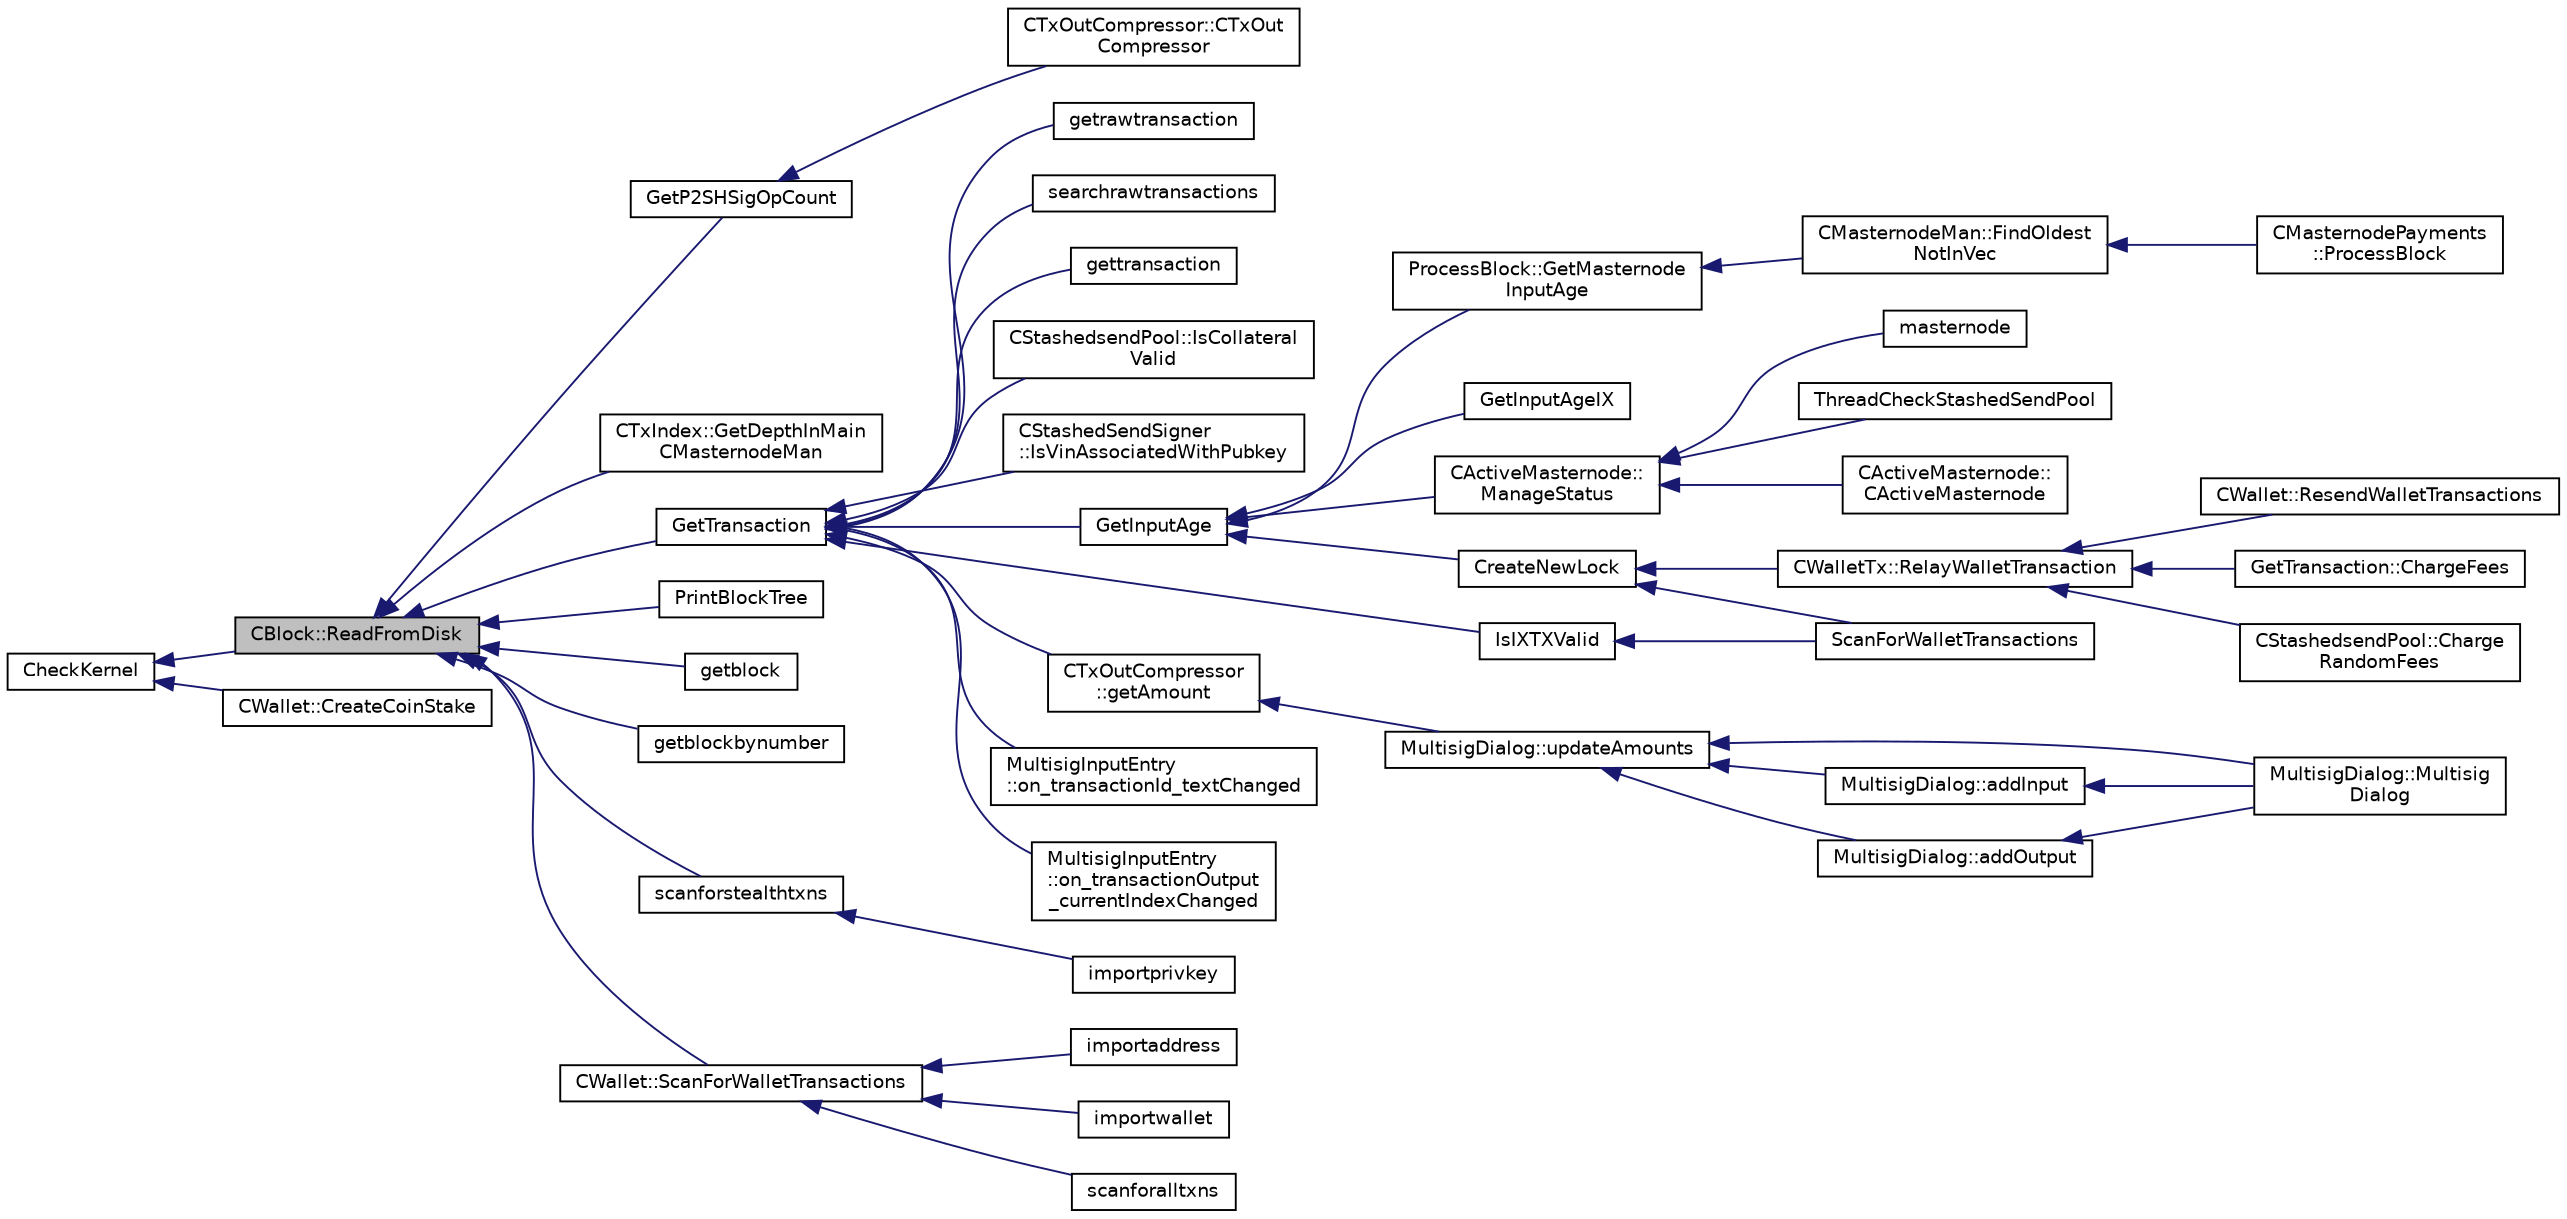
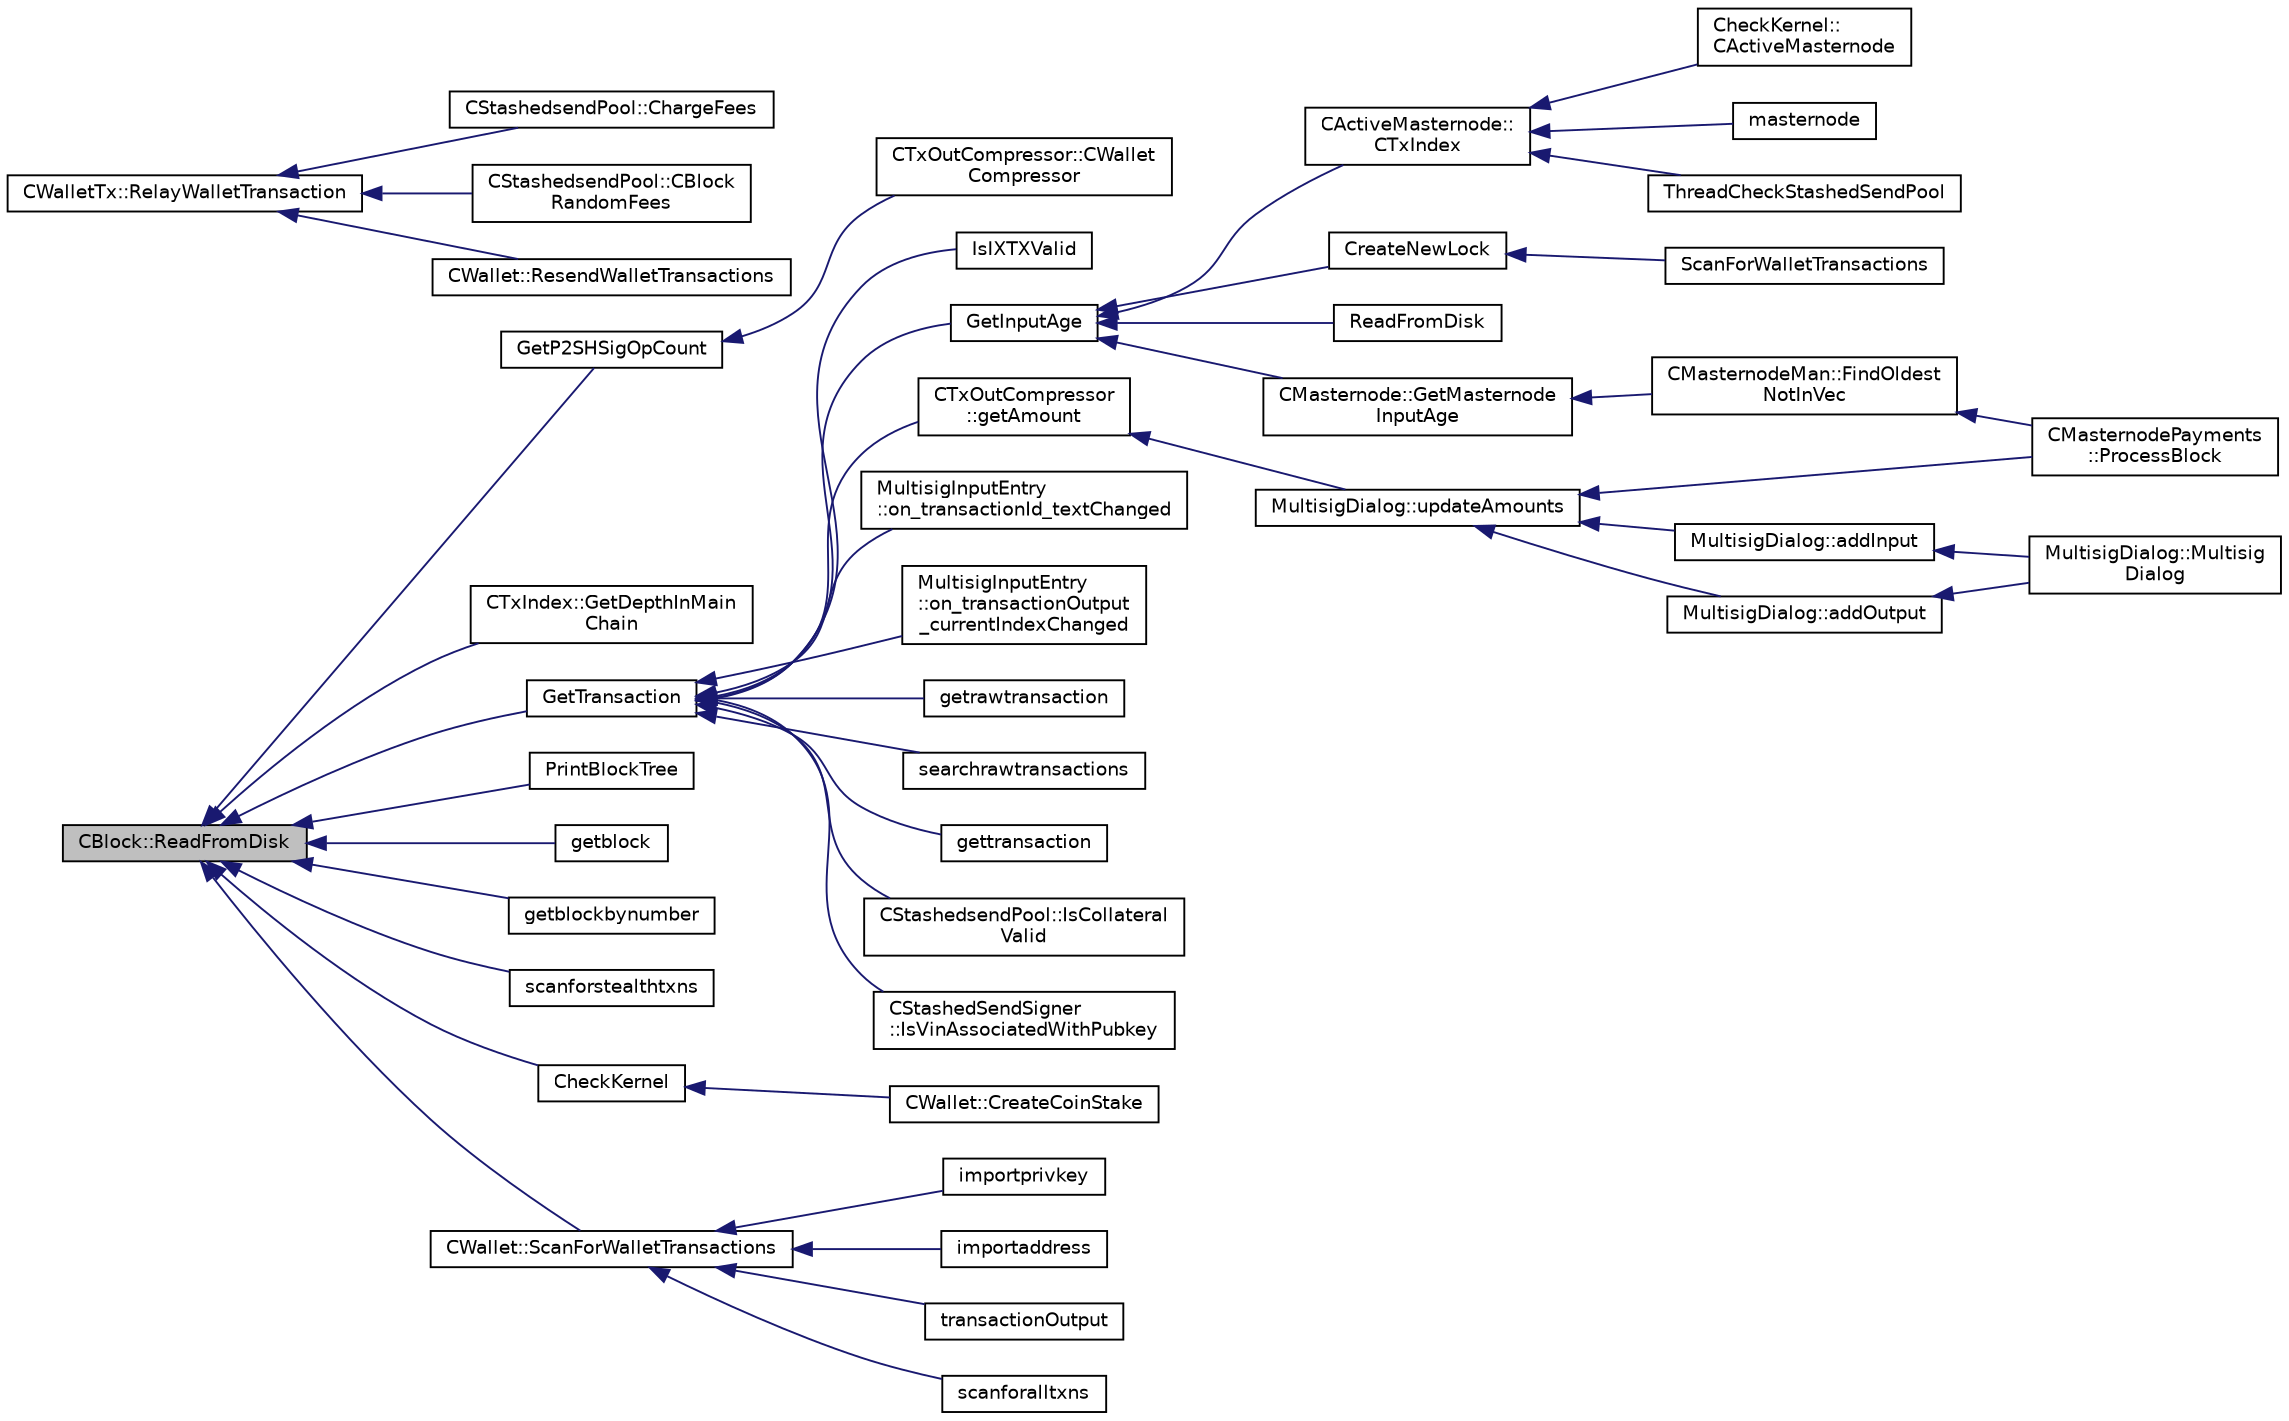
(1154, 37) -> (1024, 167)
(1547, 281) -> (1418, 407)
(1547, 401) -> (1418, 323)
(741, 443) -> (612, 615)
(1547, 485) -> (1418, 136)
(1955, 485) -> (1805, 37)
(1717, 569) -> none
(2380, 569) -> (612, 110)
(1725, 641) -> none
(2380, 653) -> (612, 193)
(204, 656) -> (369, 988)
(1992, 743) -> (1816, 475)
(964, 938) -> (839, 1209)
(1154, 1120) -> (1024, 1322)
